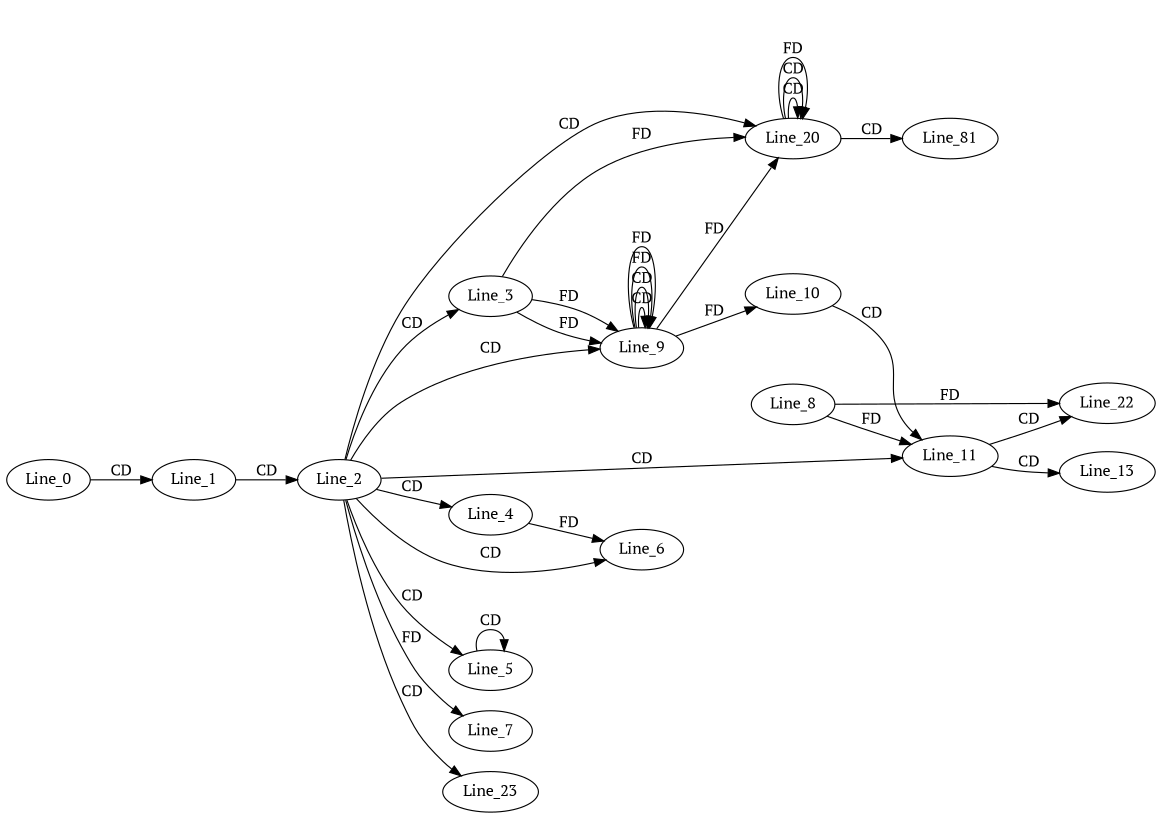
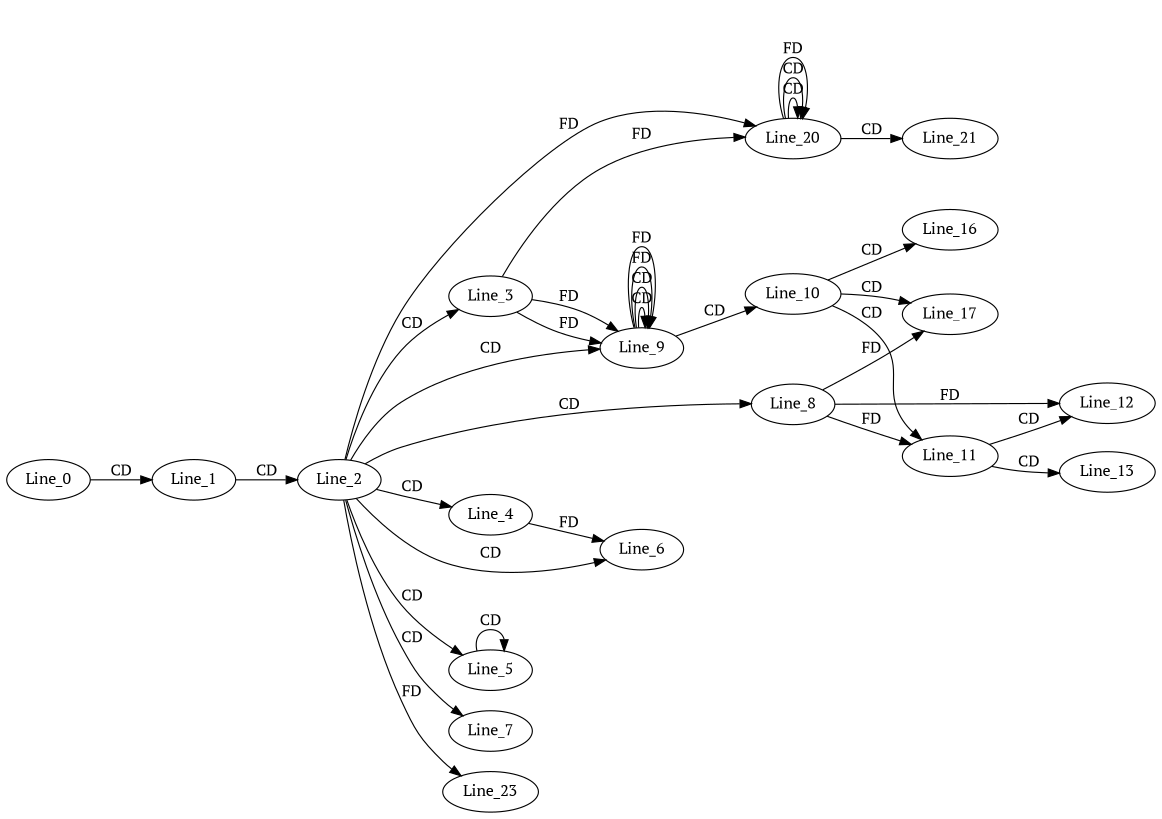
(569, 124) -> (569, 124)
(950, 139) -> (950, 139)
none -> (950, 230)
(714, 248) -> none
(715, 311) -> (715, 311)
none -> (950, 314)
(1107, 403) -> (1107, 403)
(636, 468) -> (549, 417)
(412, 638) -> (412, 638)
(412, 692) -> (412, 692)
